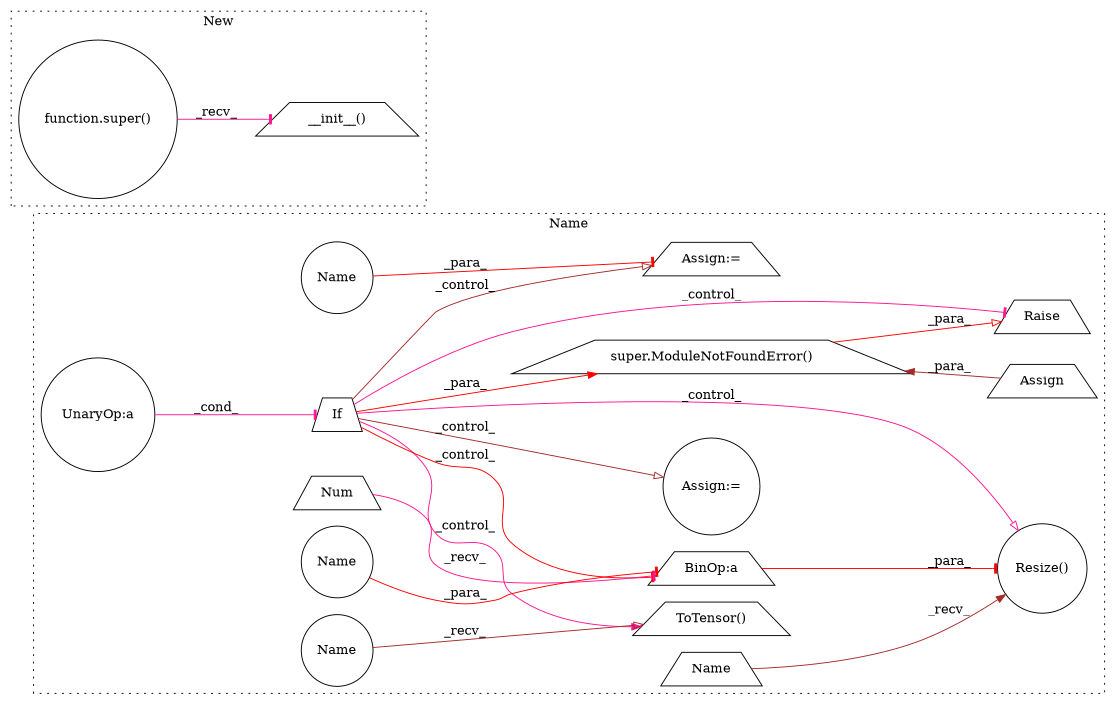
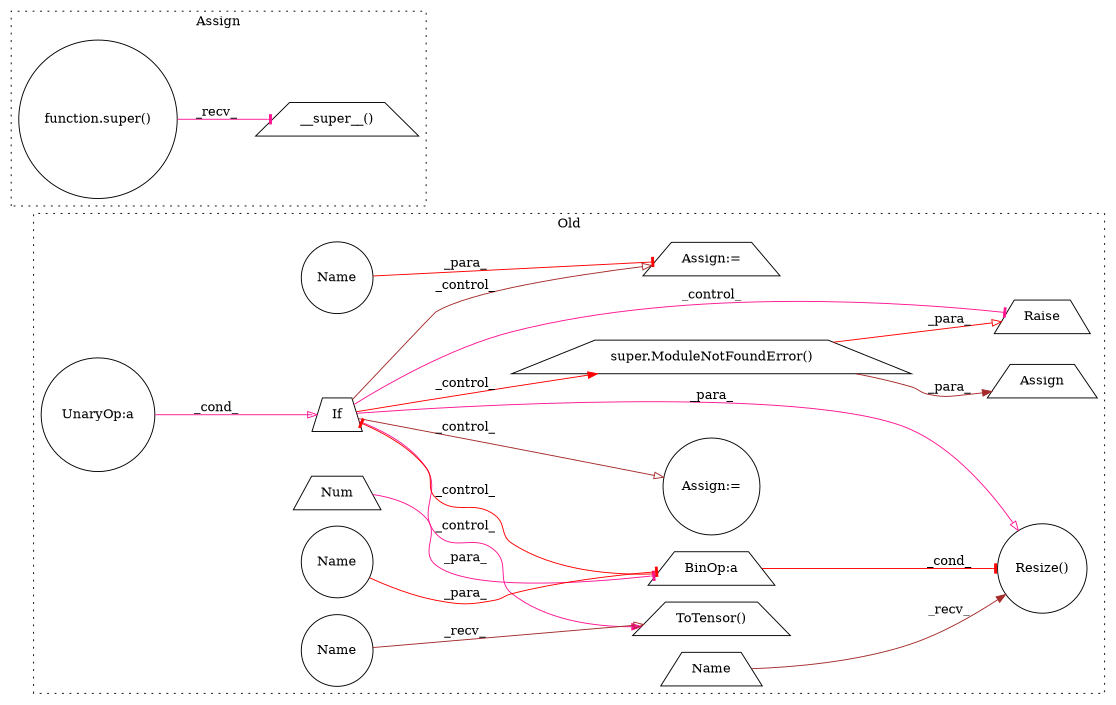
(219, 22) -> (219, 22)
(337, 119) -> (337, 119)
(569, 224) -> (569, 224)
(958, 375) -> (919, 390)
(465, 383) -> (465, 383)
(711, 396) -> (711, 396)
(234, 415) -> (234, 415)
(503, 512) -> (499, 519)
(465, 558) -> (465, 558)
(949, 561) -> (949, 561)
